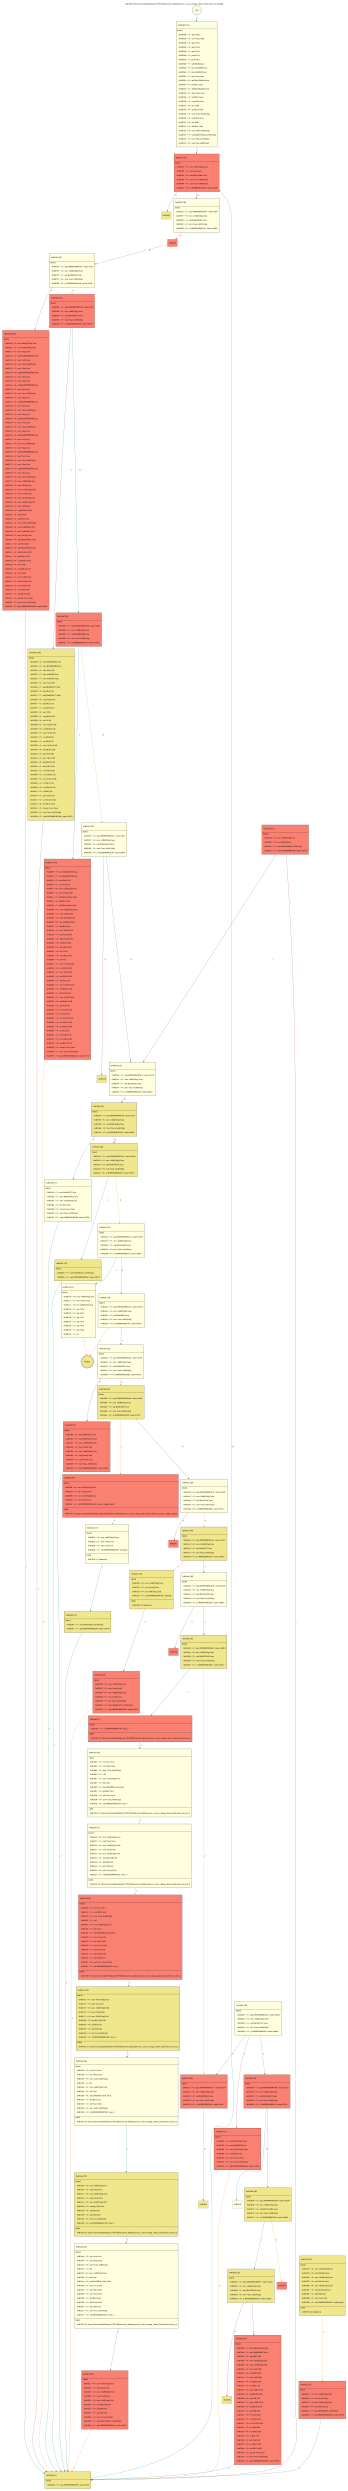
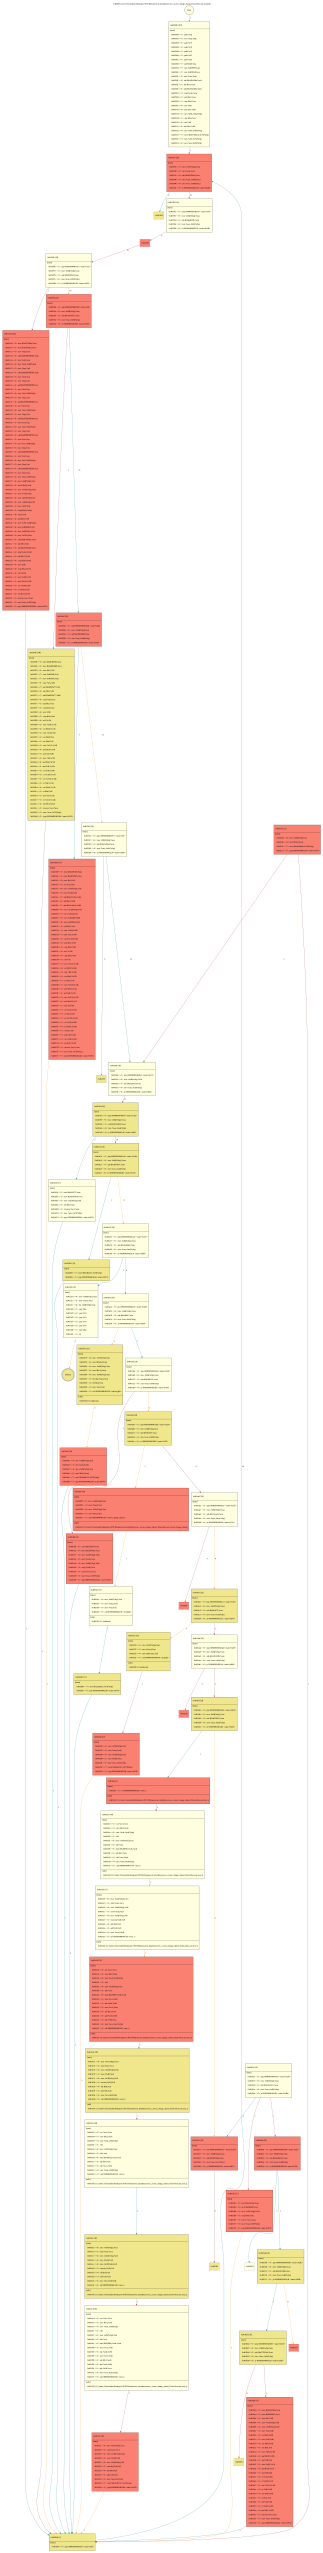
(99, 1341) -> (116, 1336)
